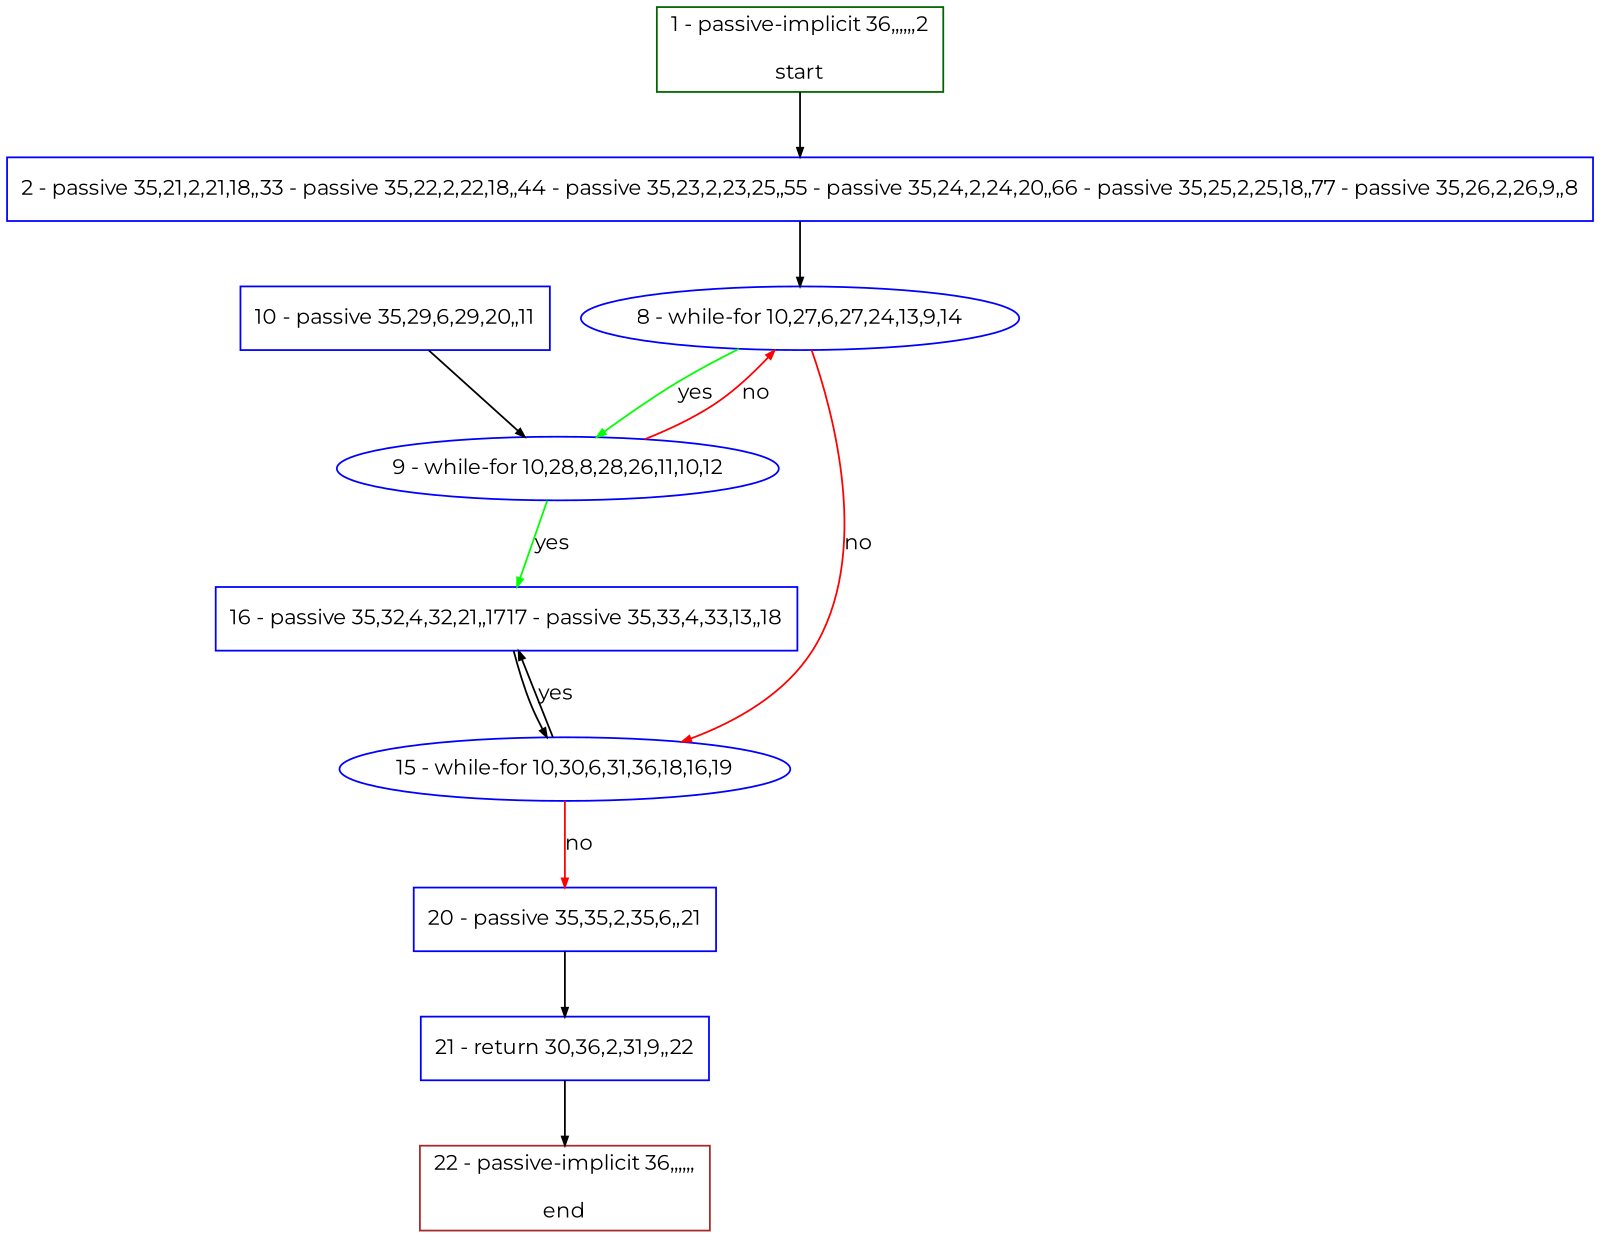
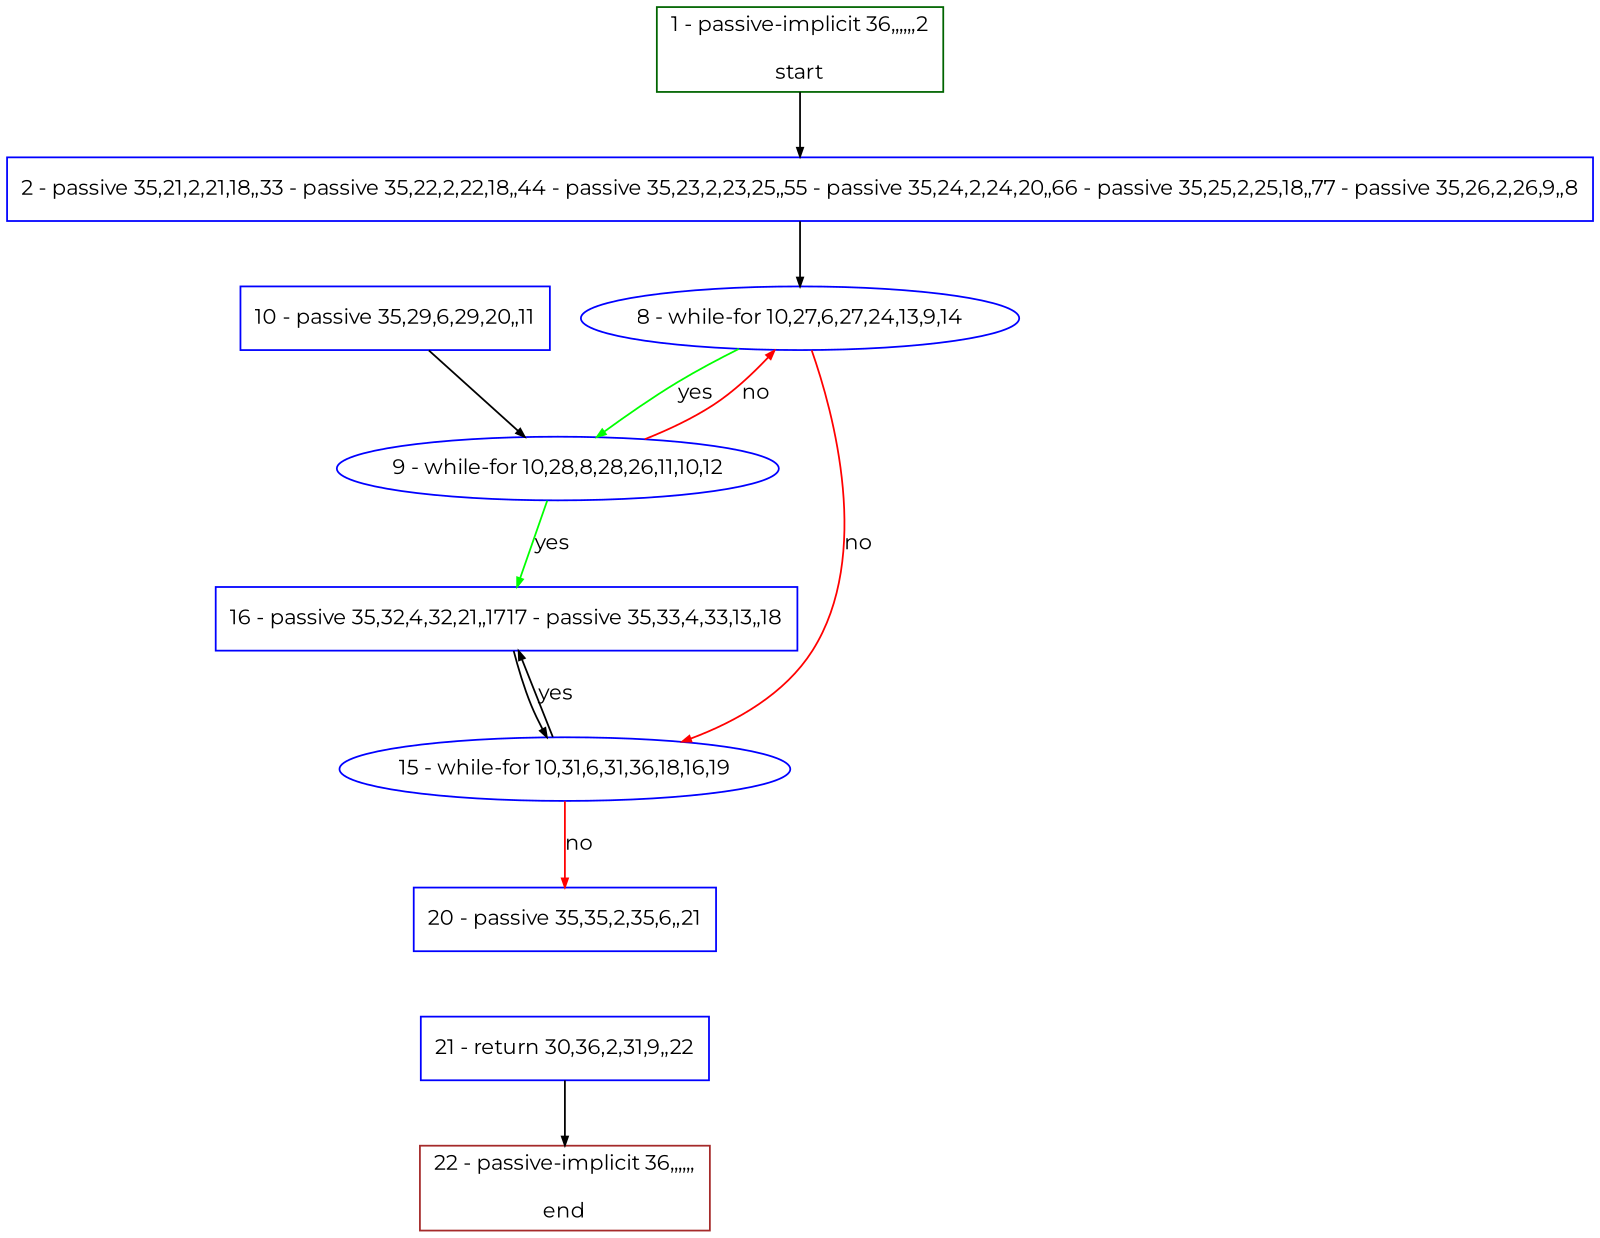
(565, 769) -> (565, 769)
(565, 980) -> none
